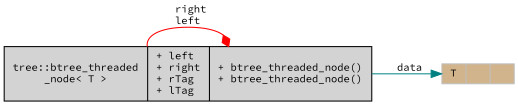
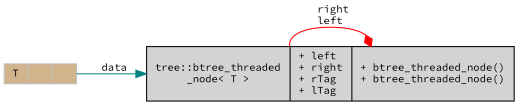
(401, 74) -> (106, 74)
